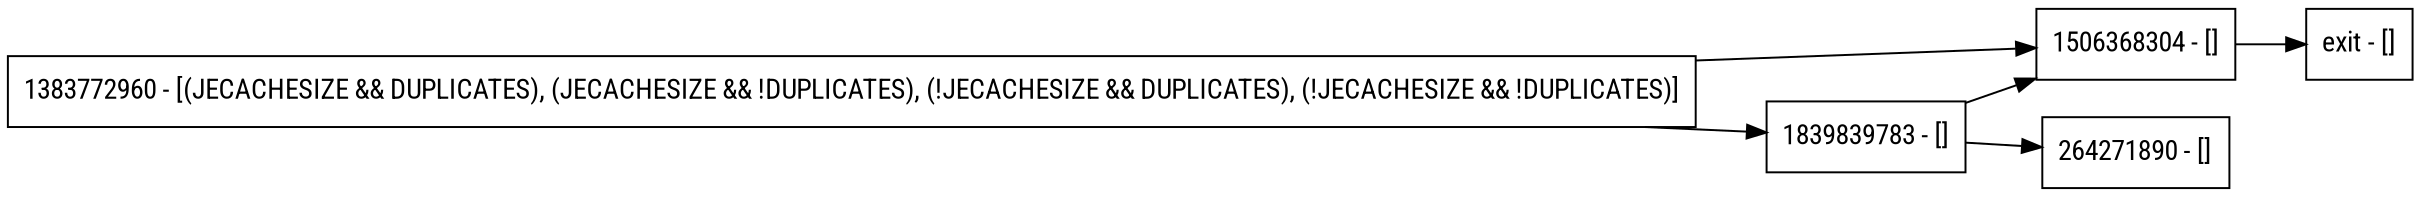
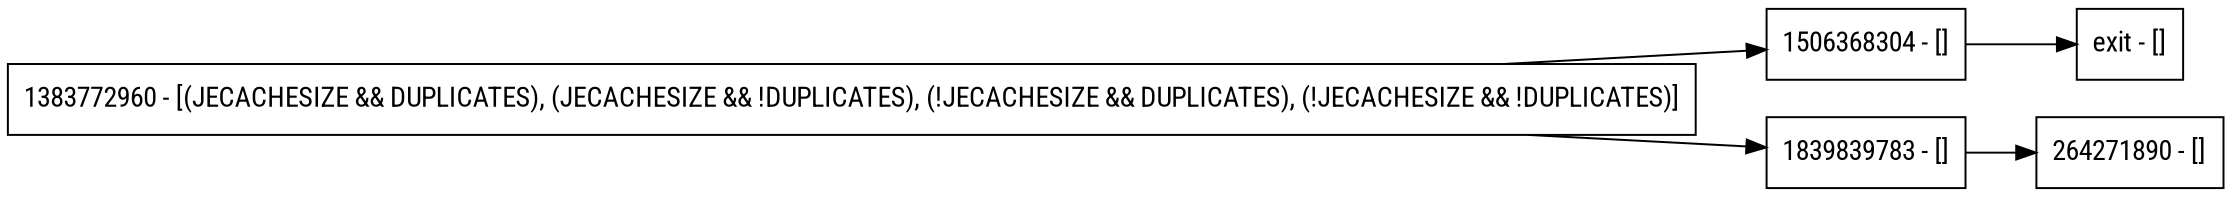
(1991, 94) -> none
